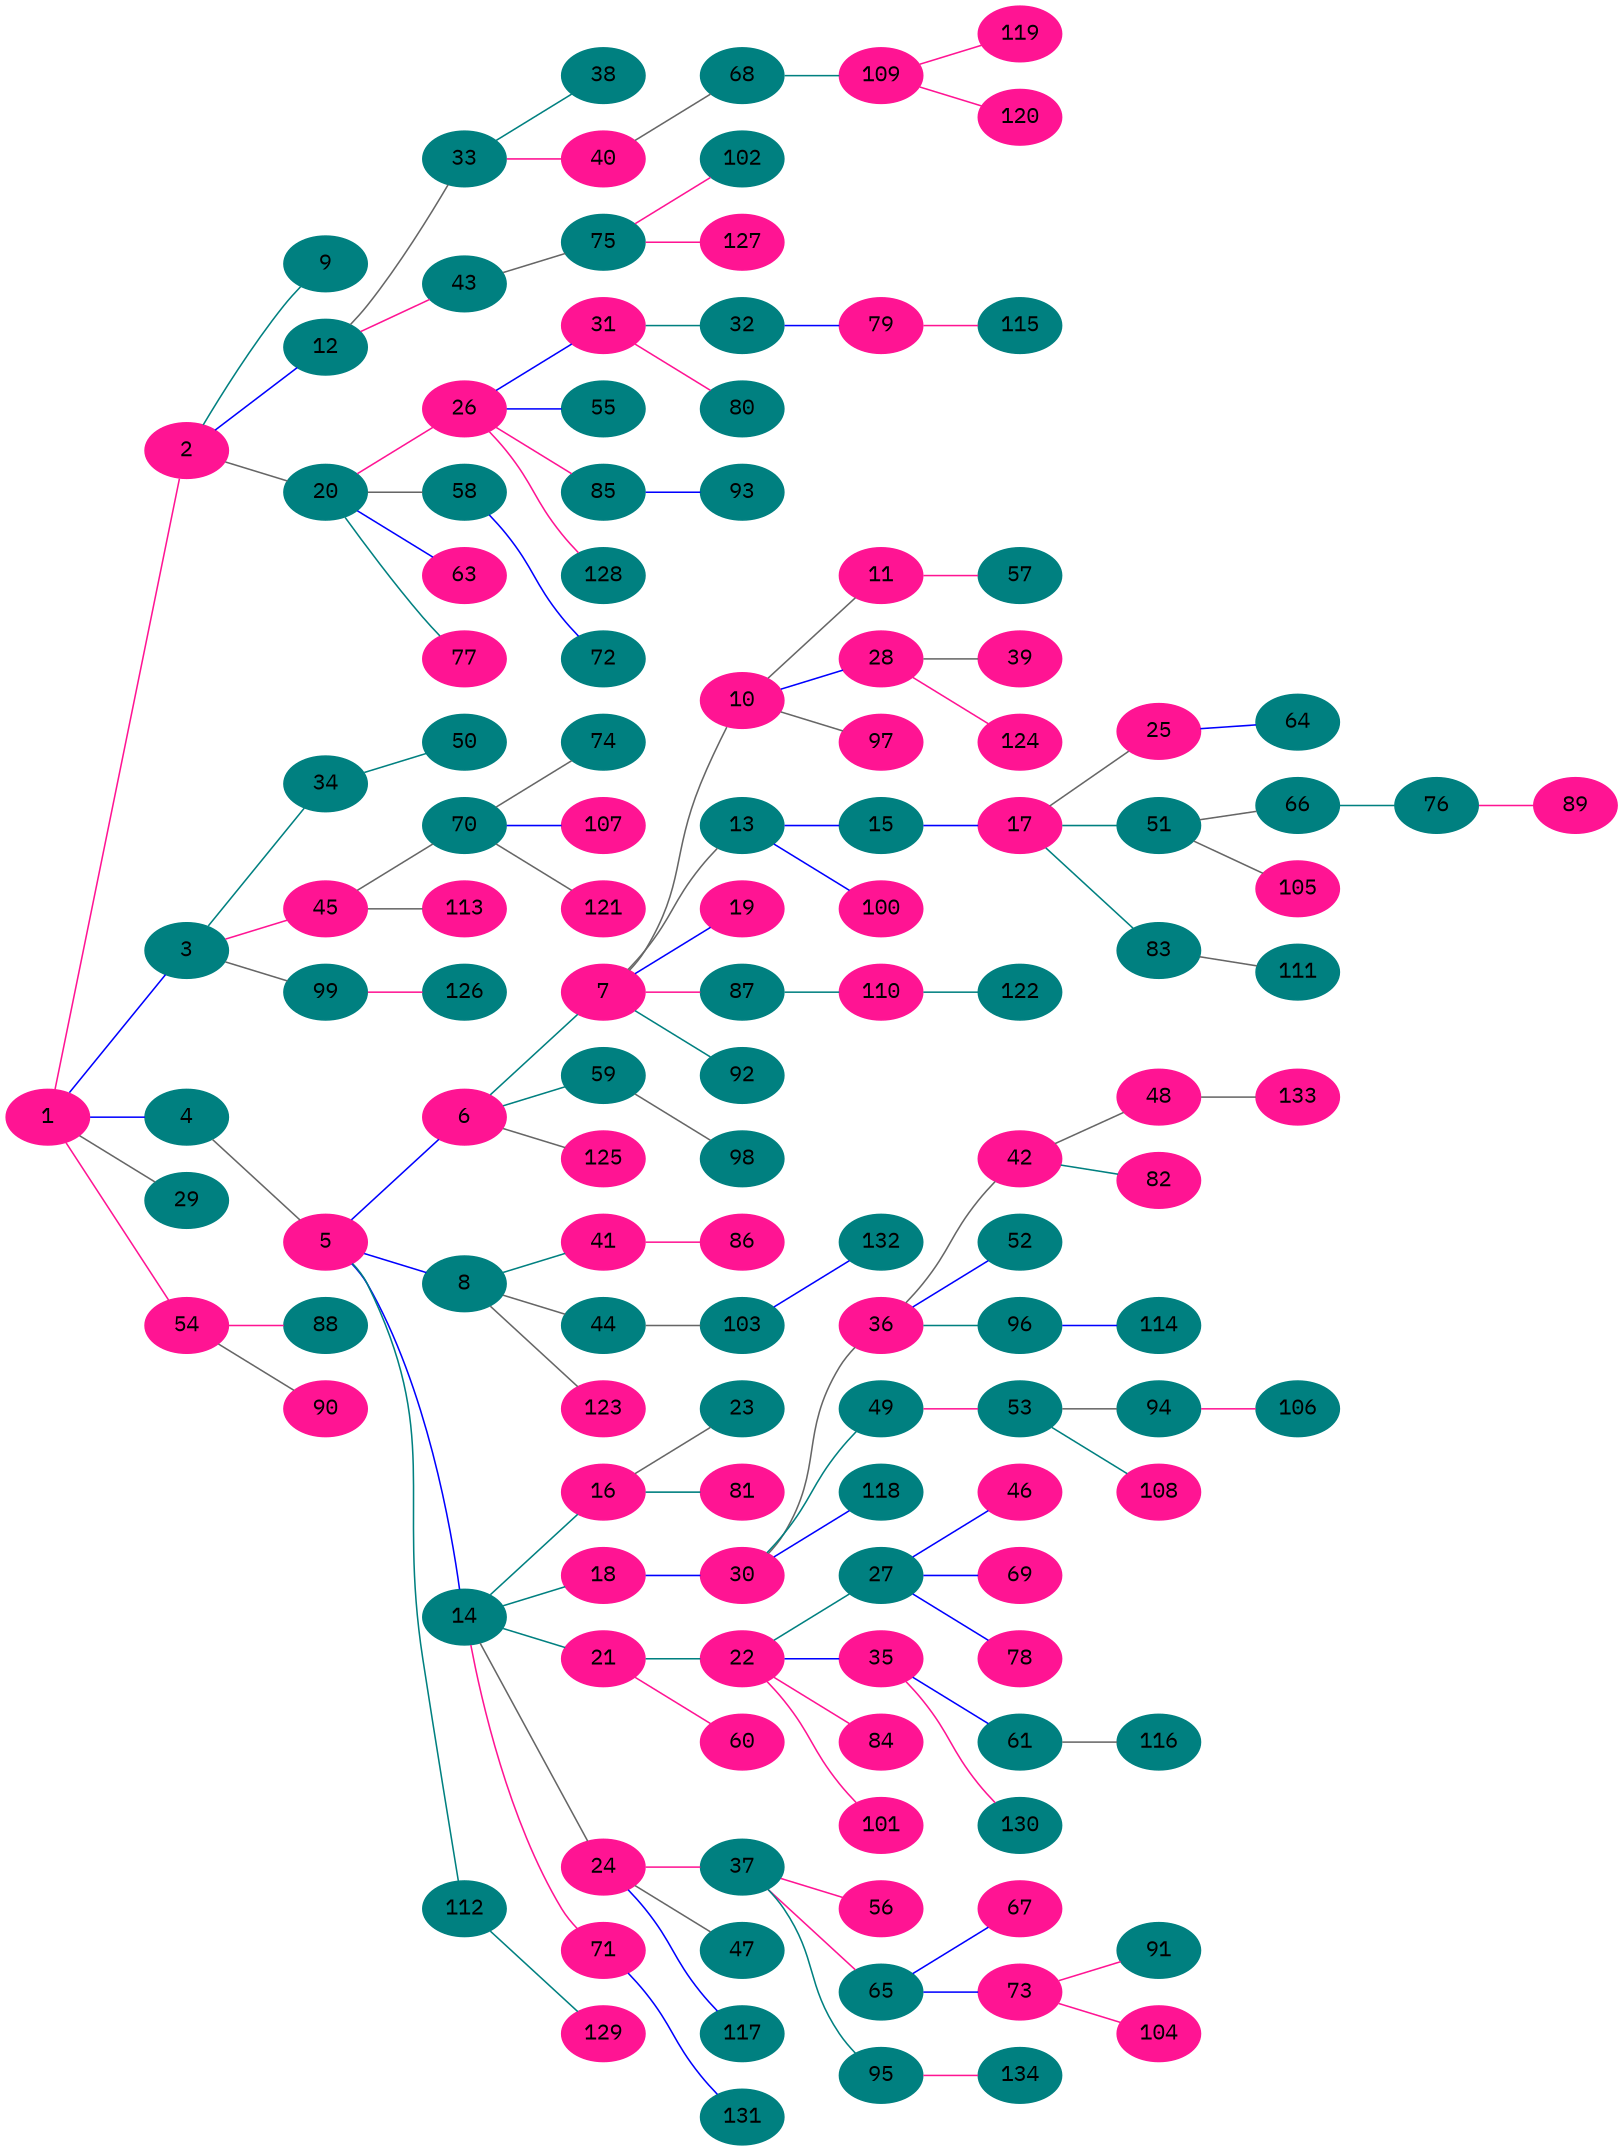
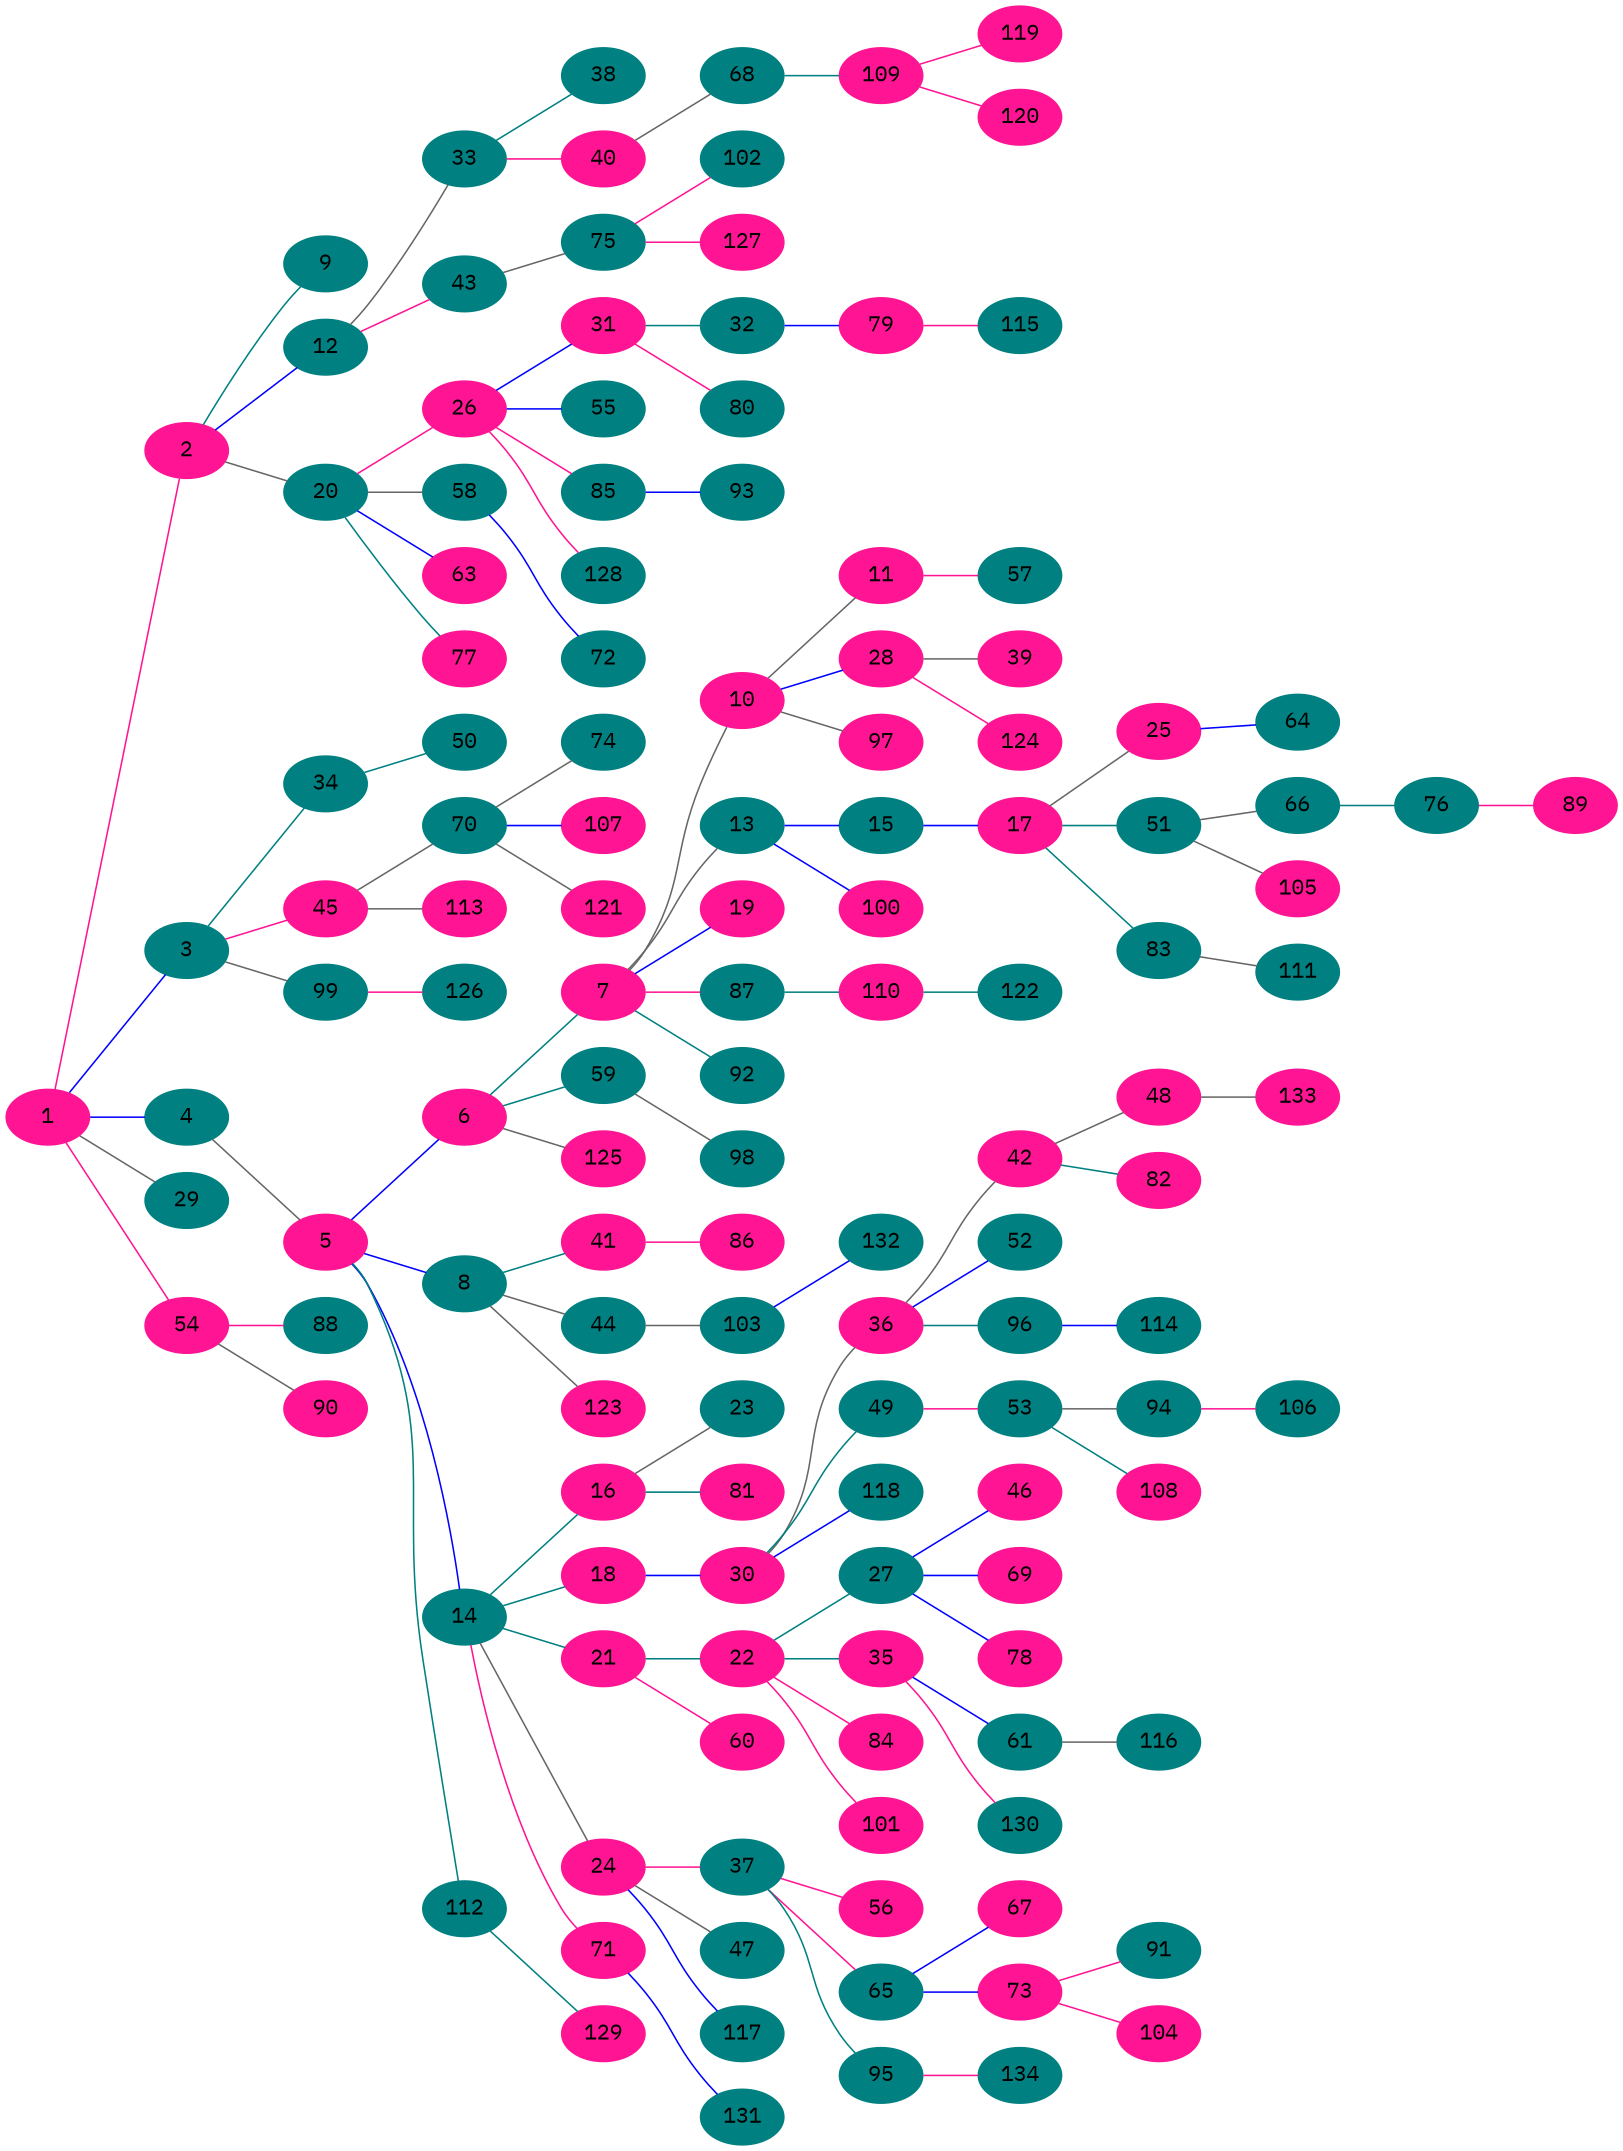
(812, 1659) -> (812, 1659)
